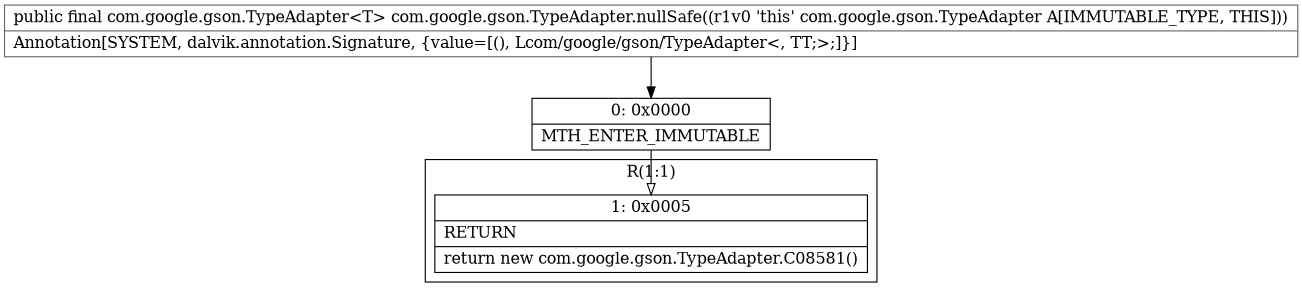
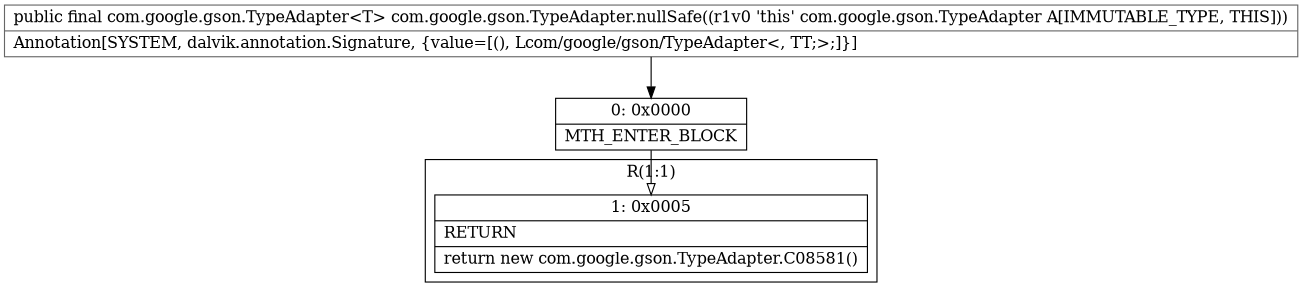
(651, 137) -> (651, 137)
